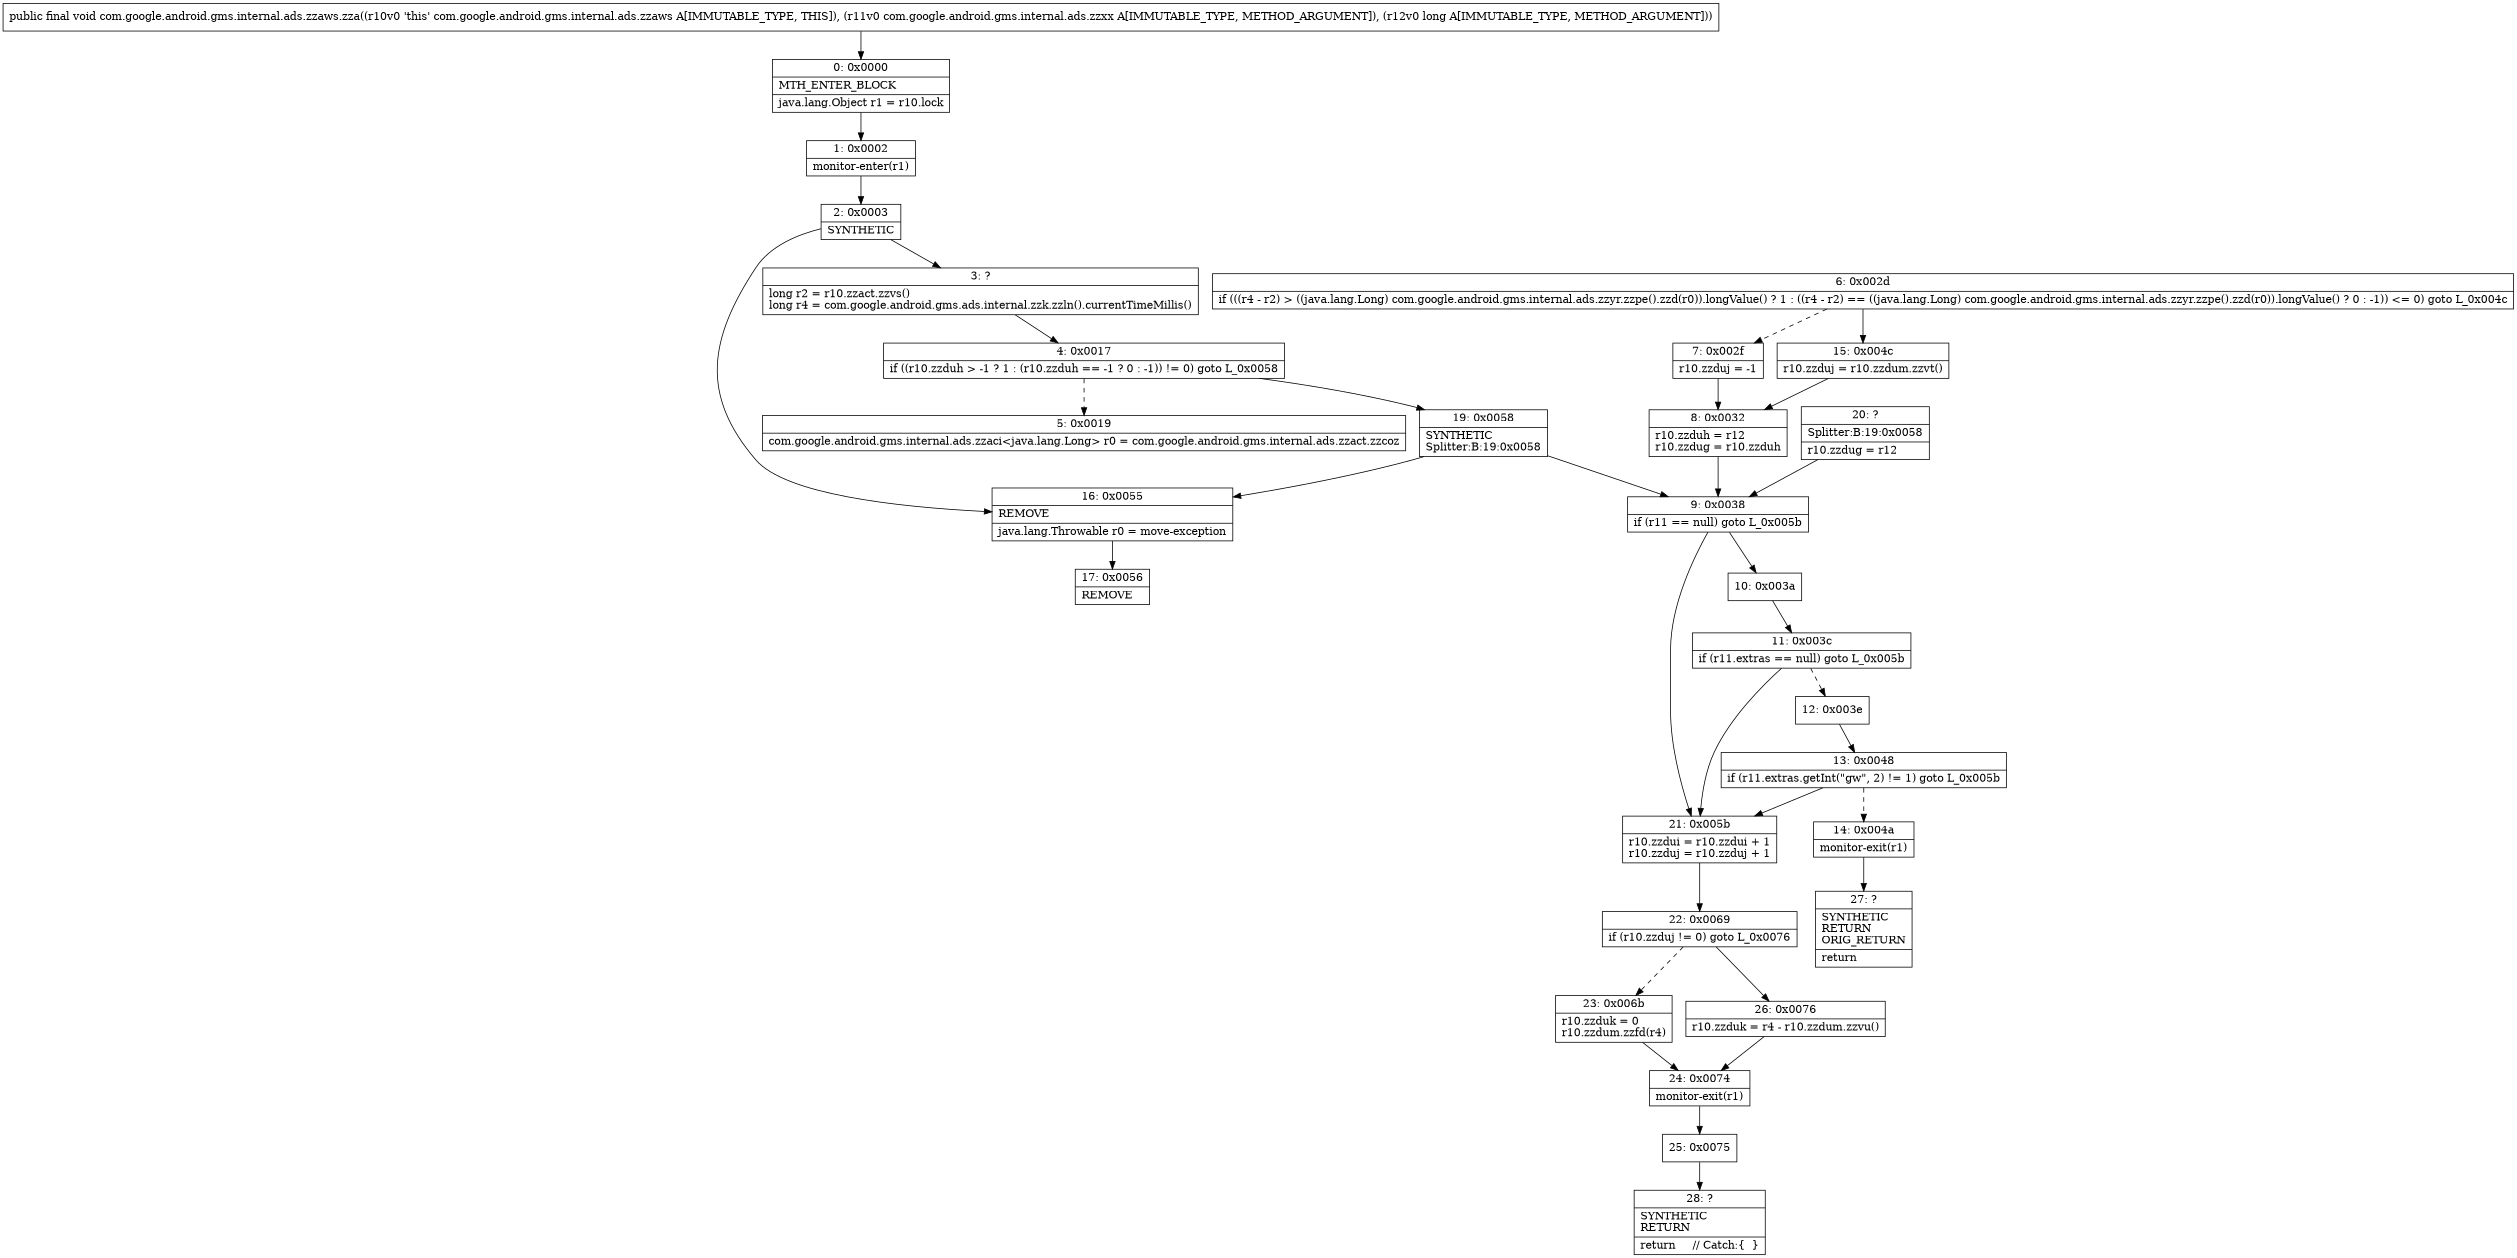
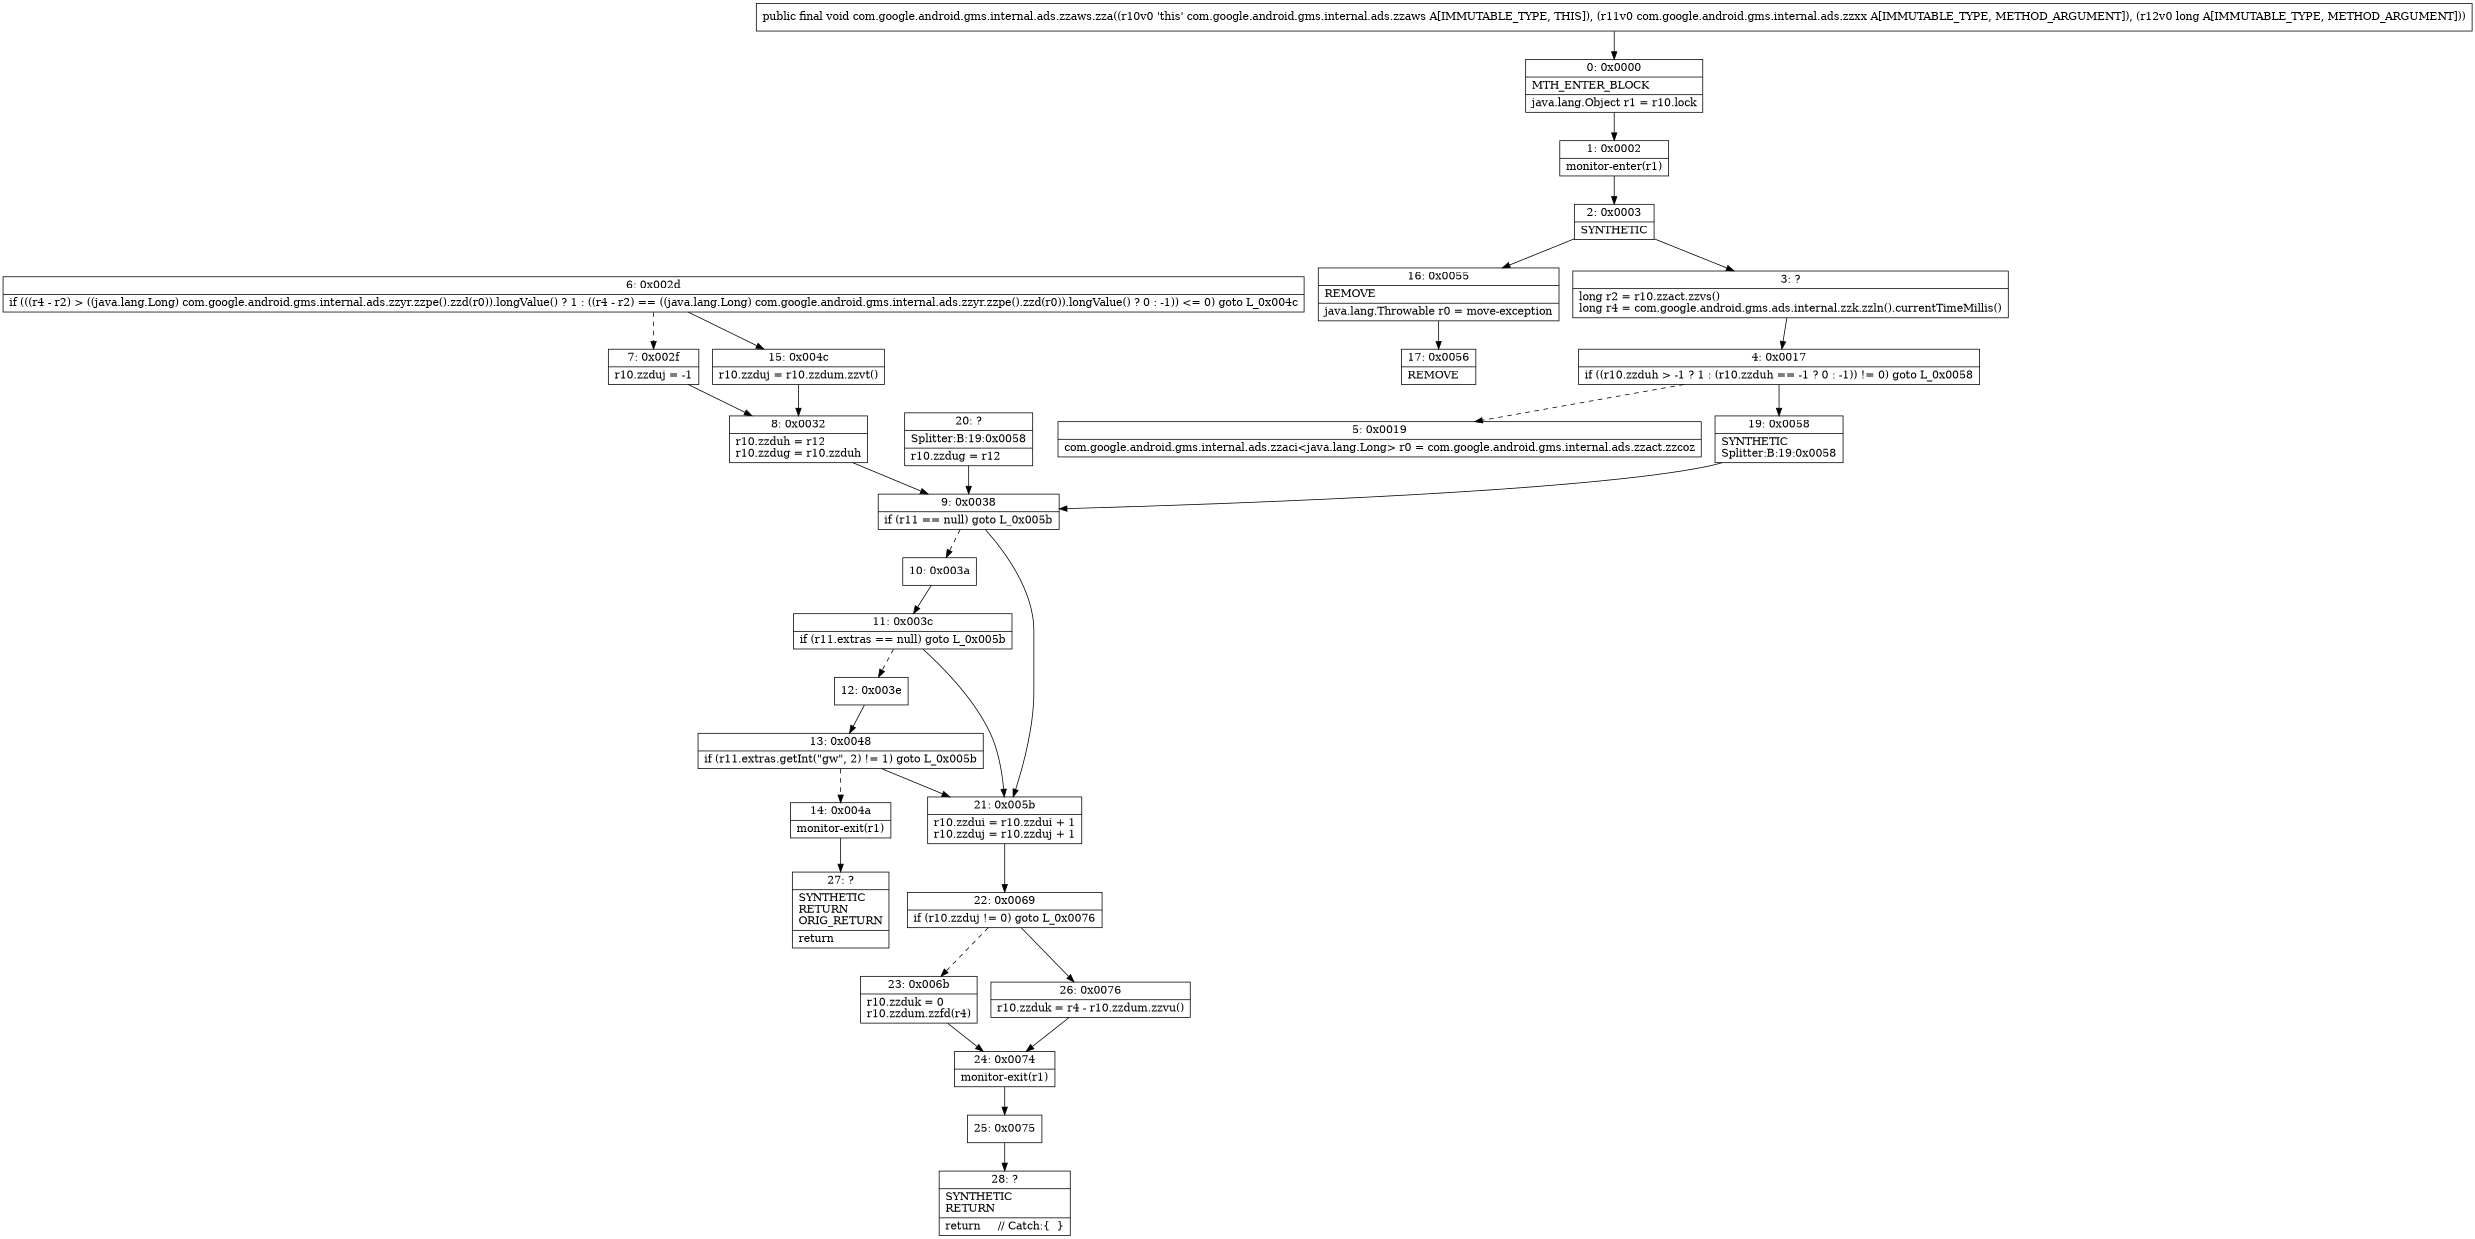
(1333, 479) -> none
(1741, 549) -> (955, 540)
